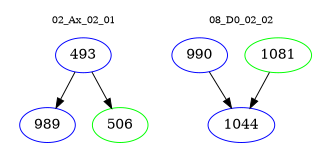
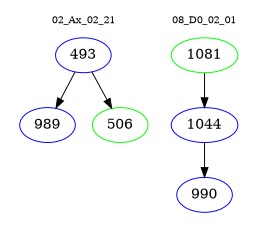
(84, 21) -> (84, 21)
(241, 21) -> (205, 21)
(218, 86) -> (205, 155)
